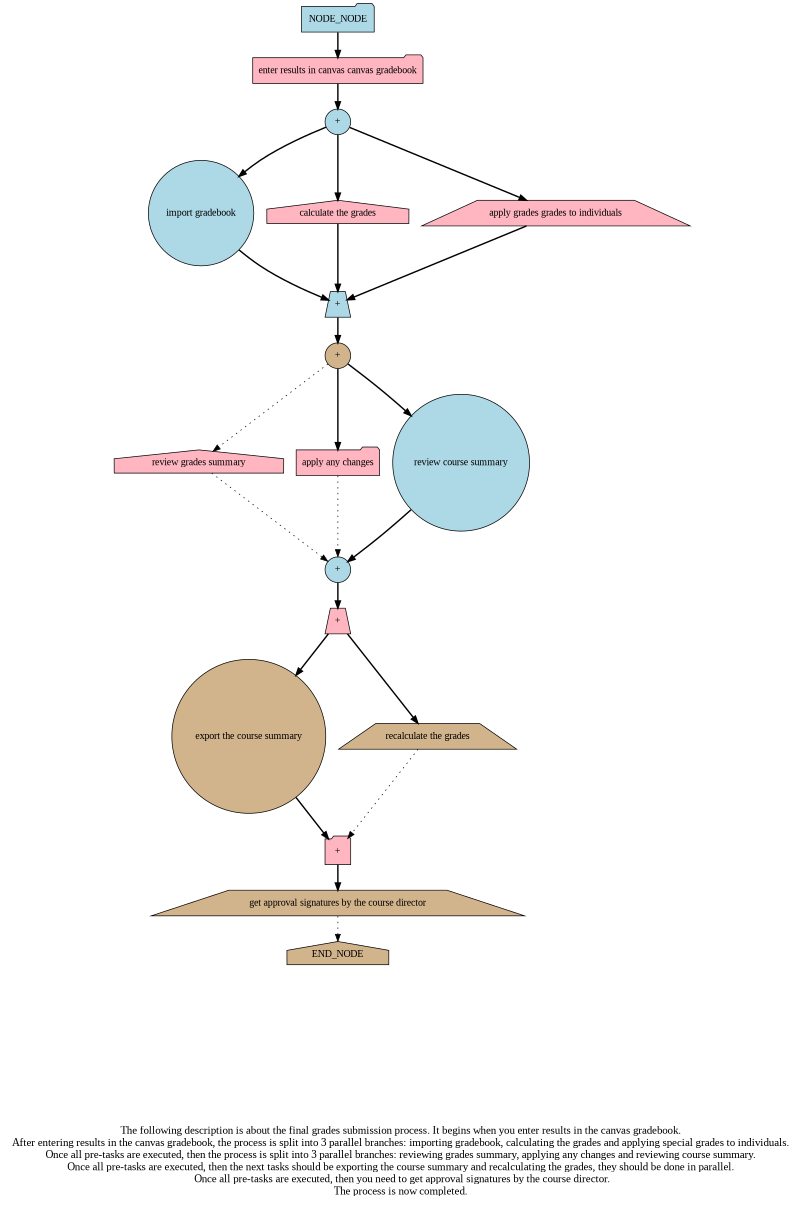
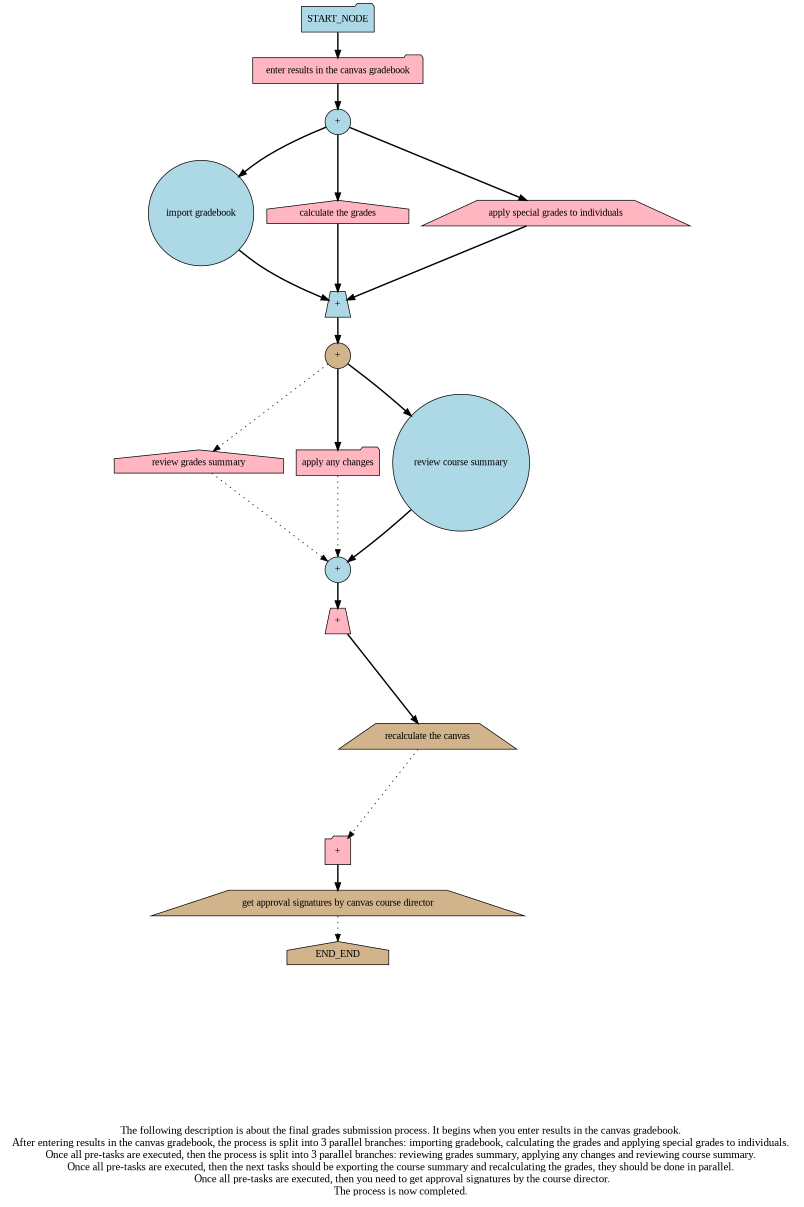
(338, 19) -> (338, 19)
(338, 71) -> (338, 71)
(556, 213) -> (556, 213)
(249, 736) -> none
(428, 736) -> (428, 736)
(338, 903) -> (338, 903)
(338, 954) -> (338, 954)
